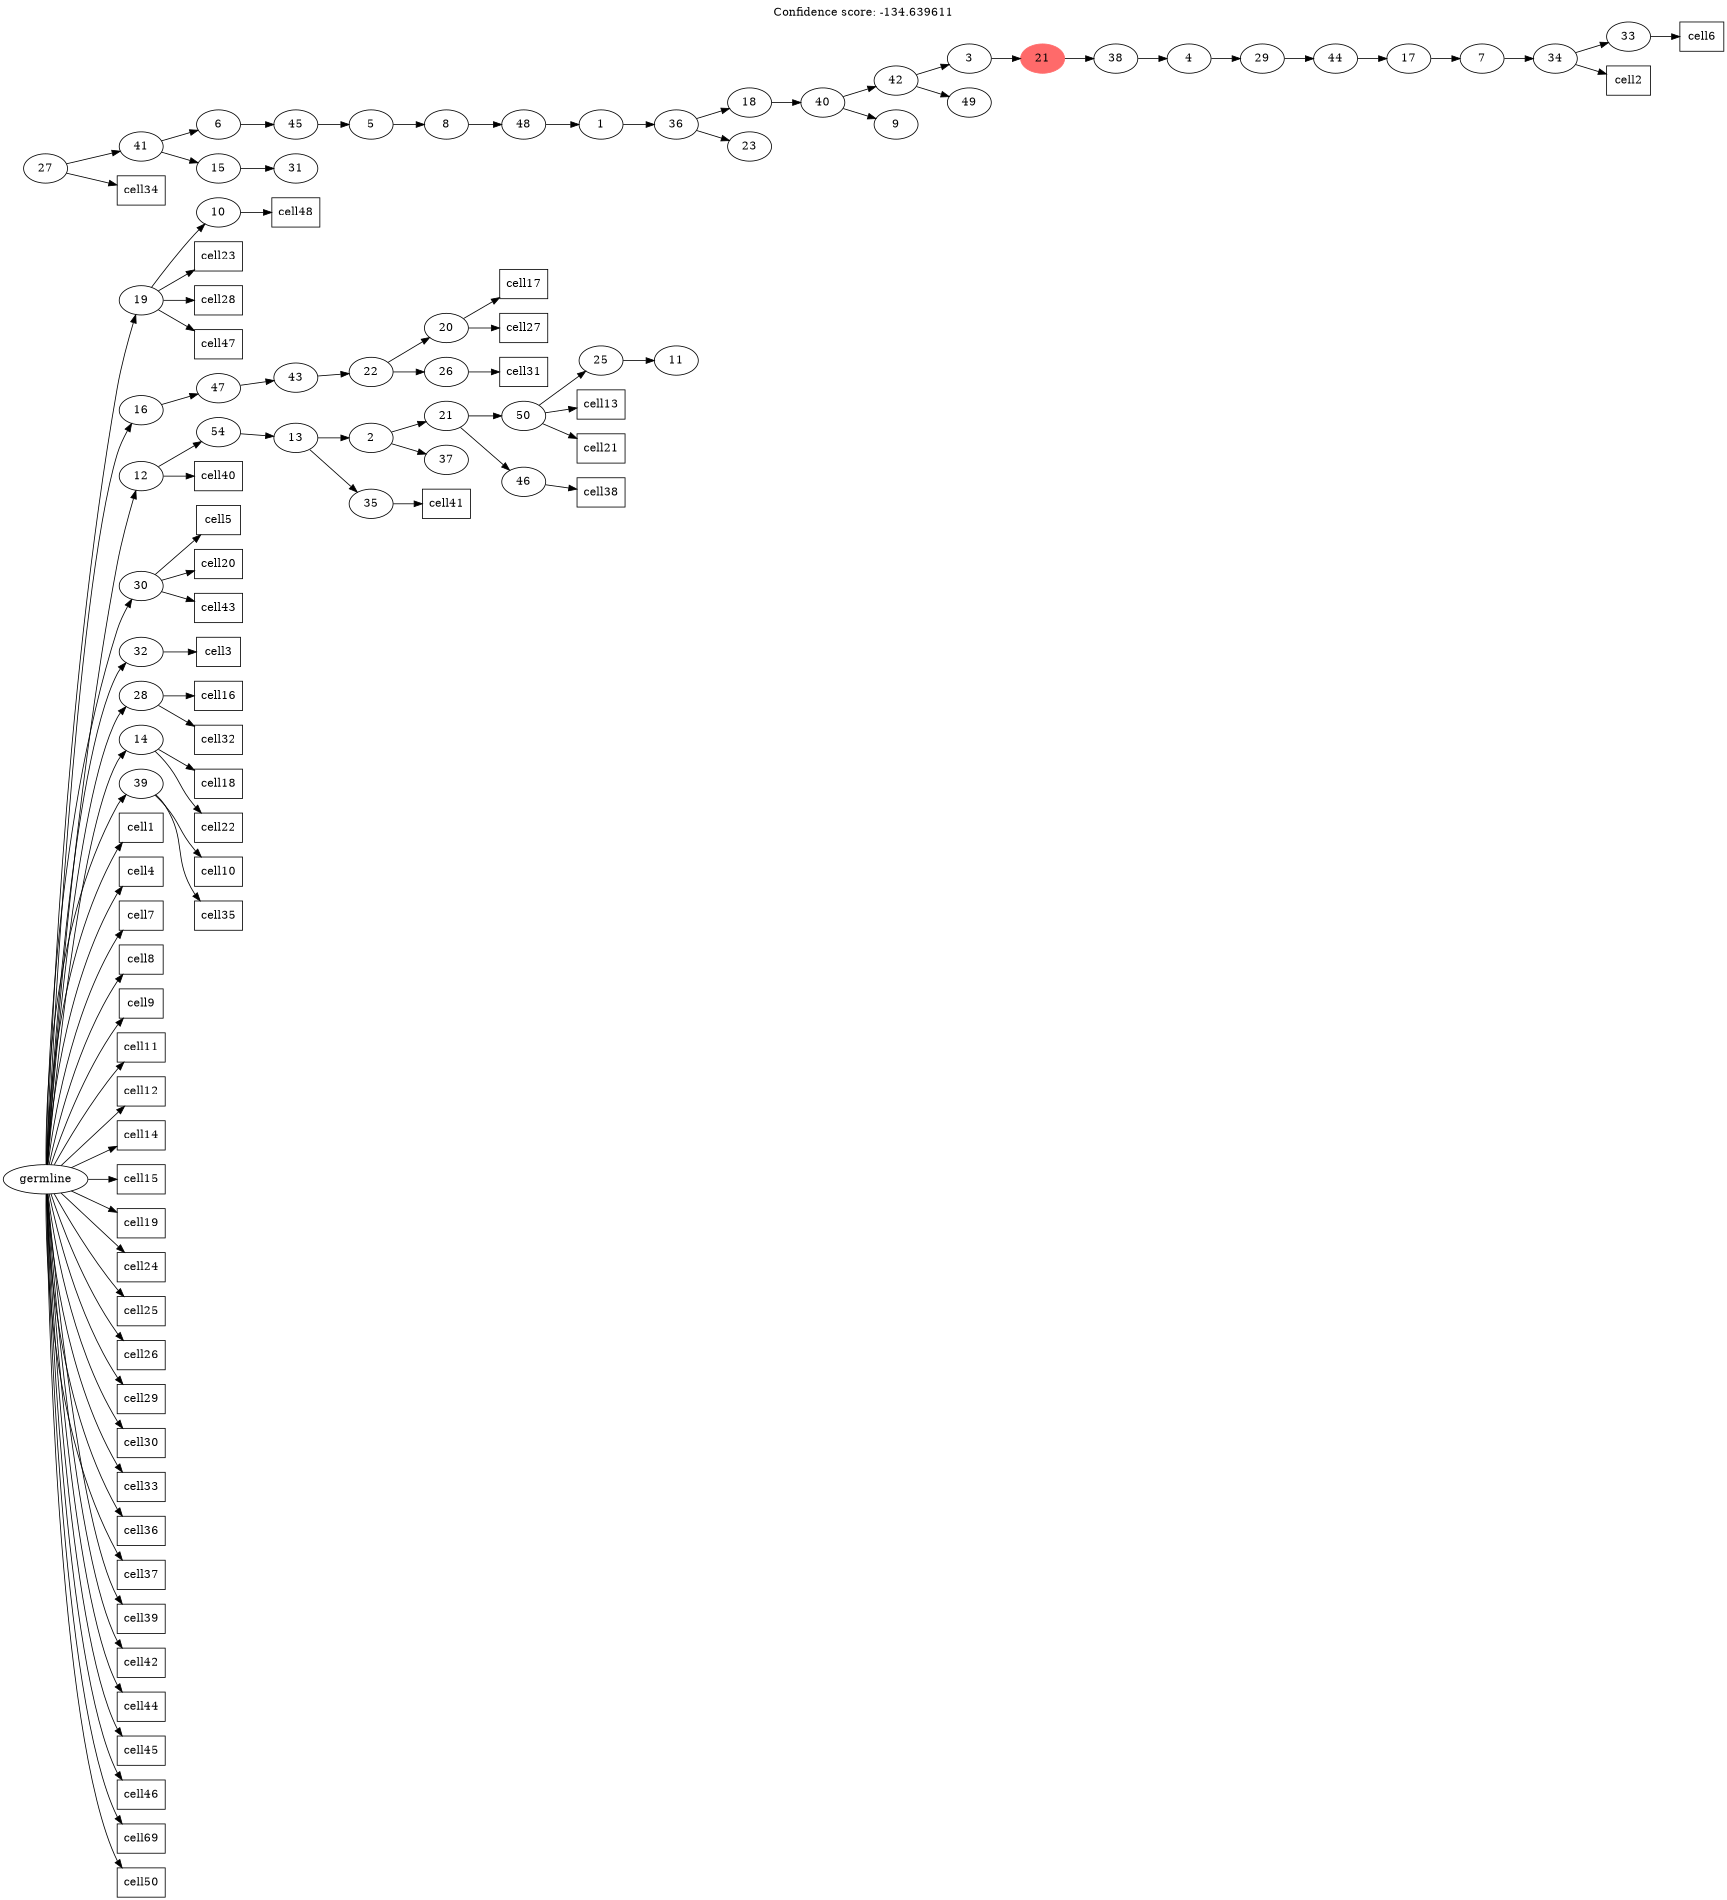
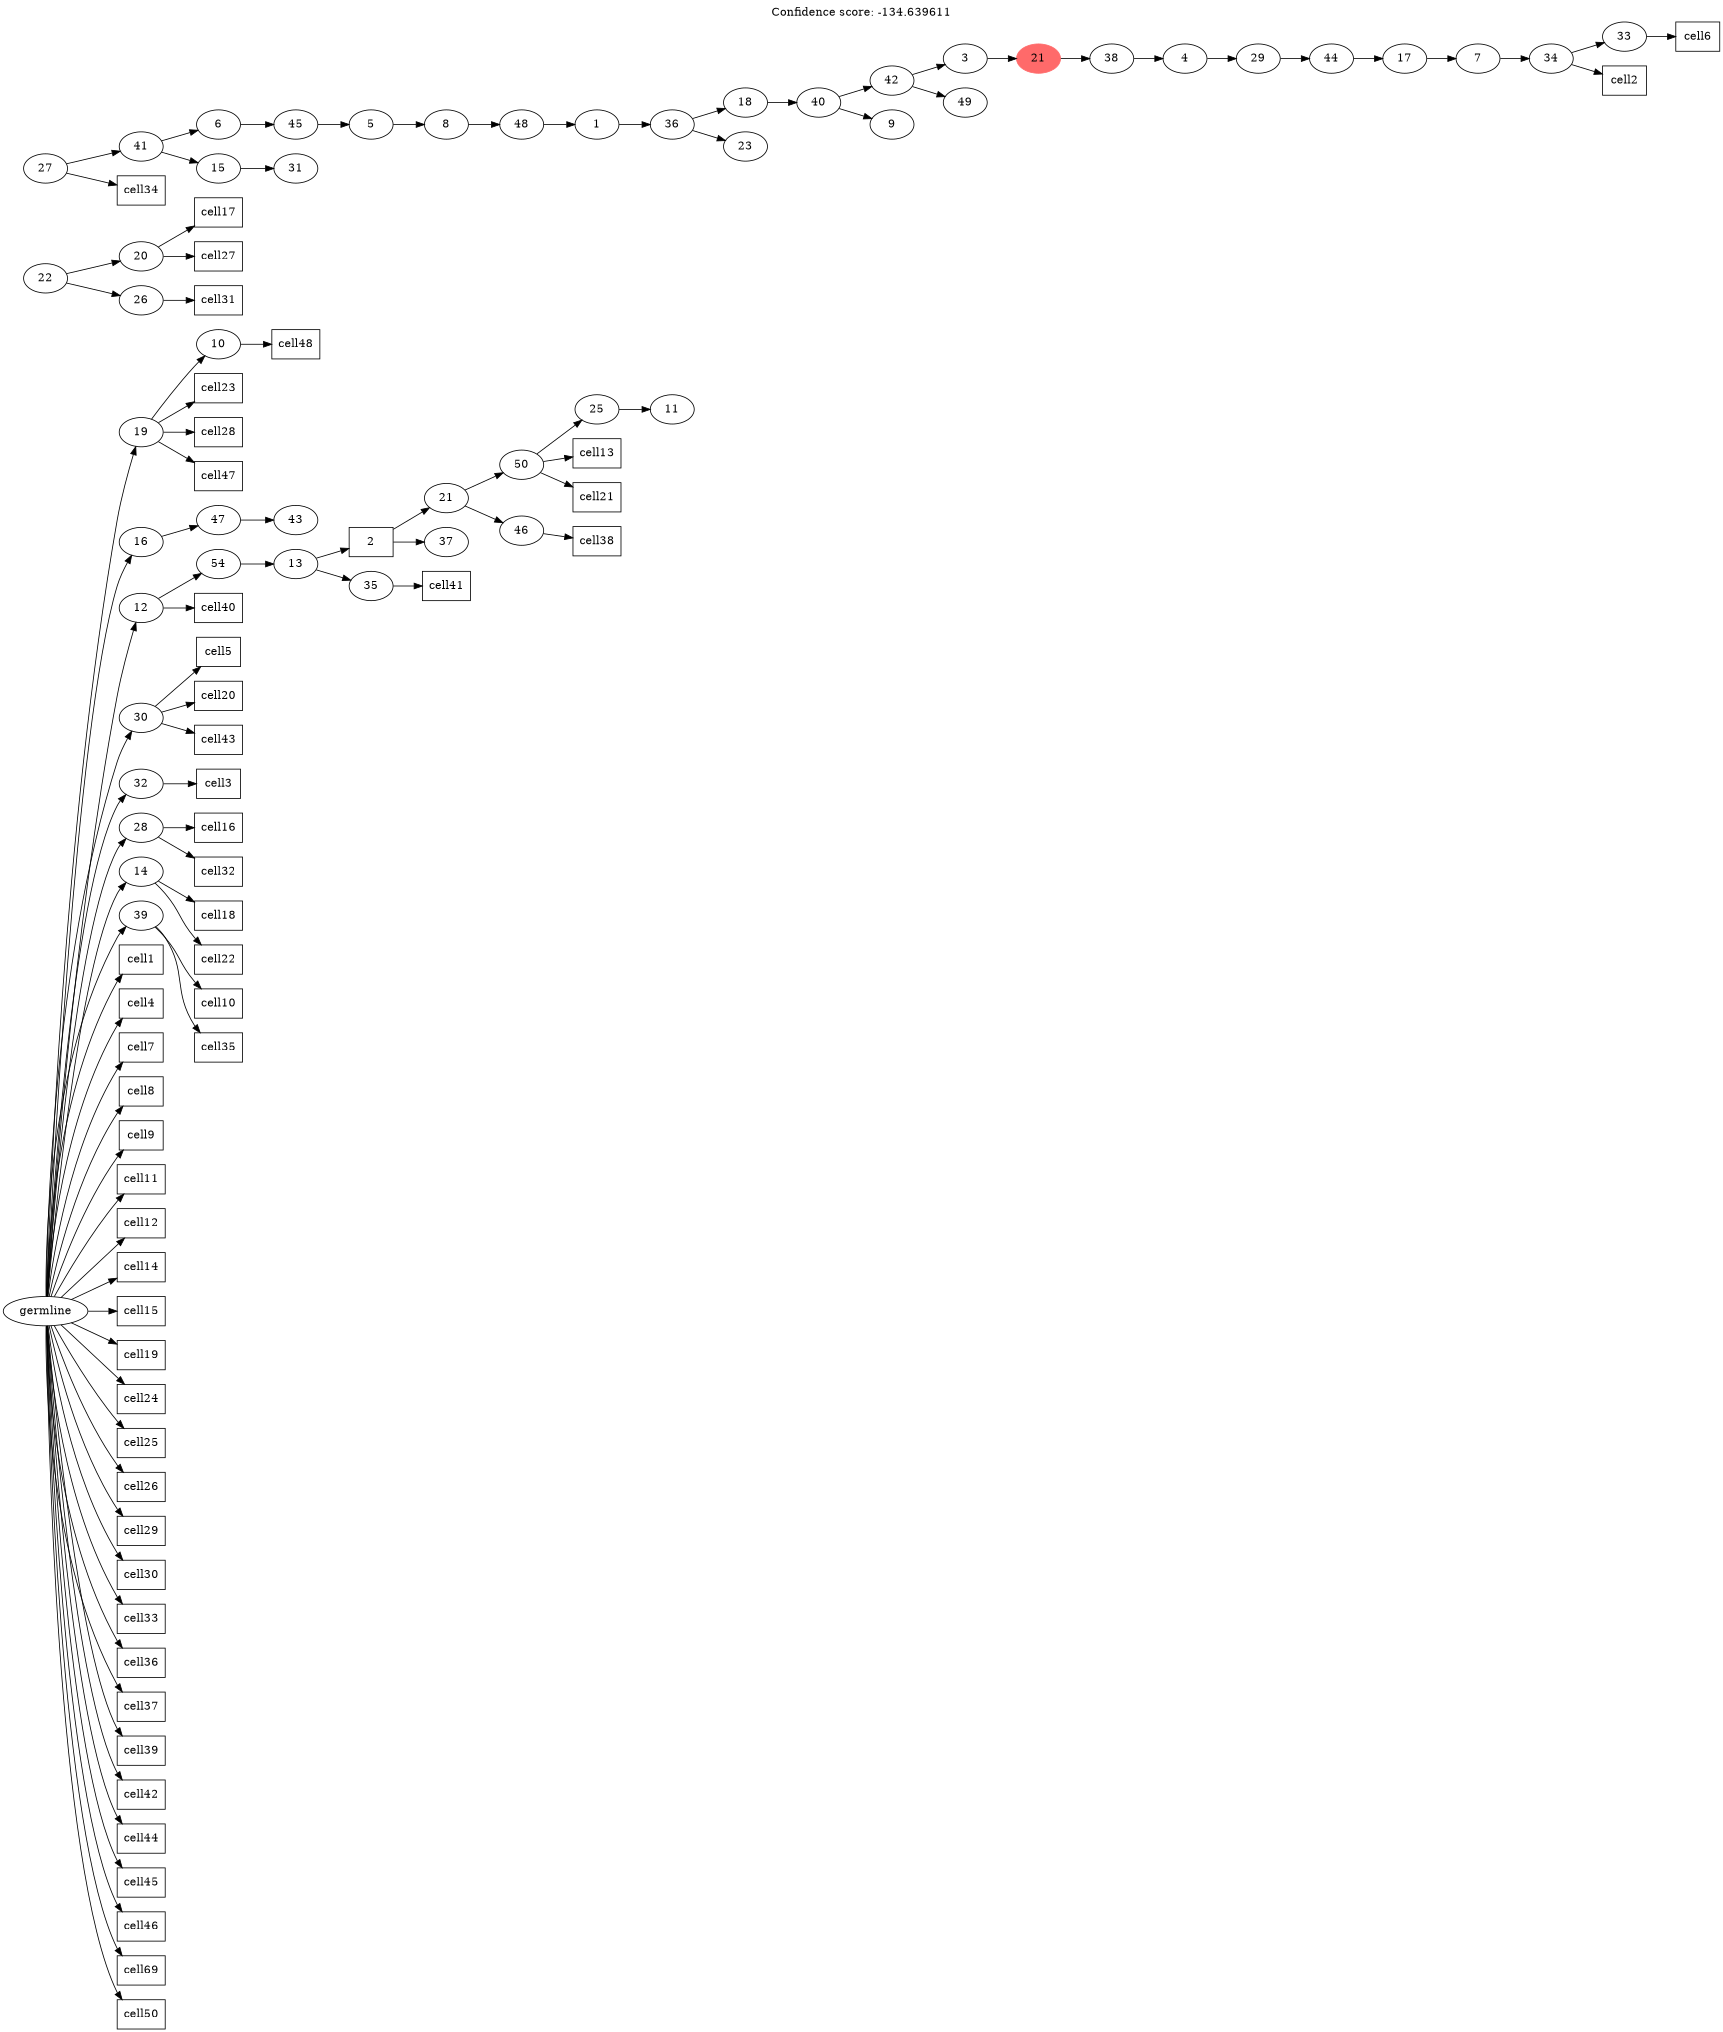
(329, 375) -> none
(371, 438) -> (371, 542)
